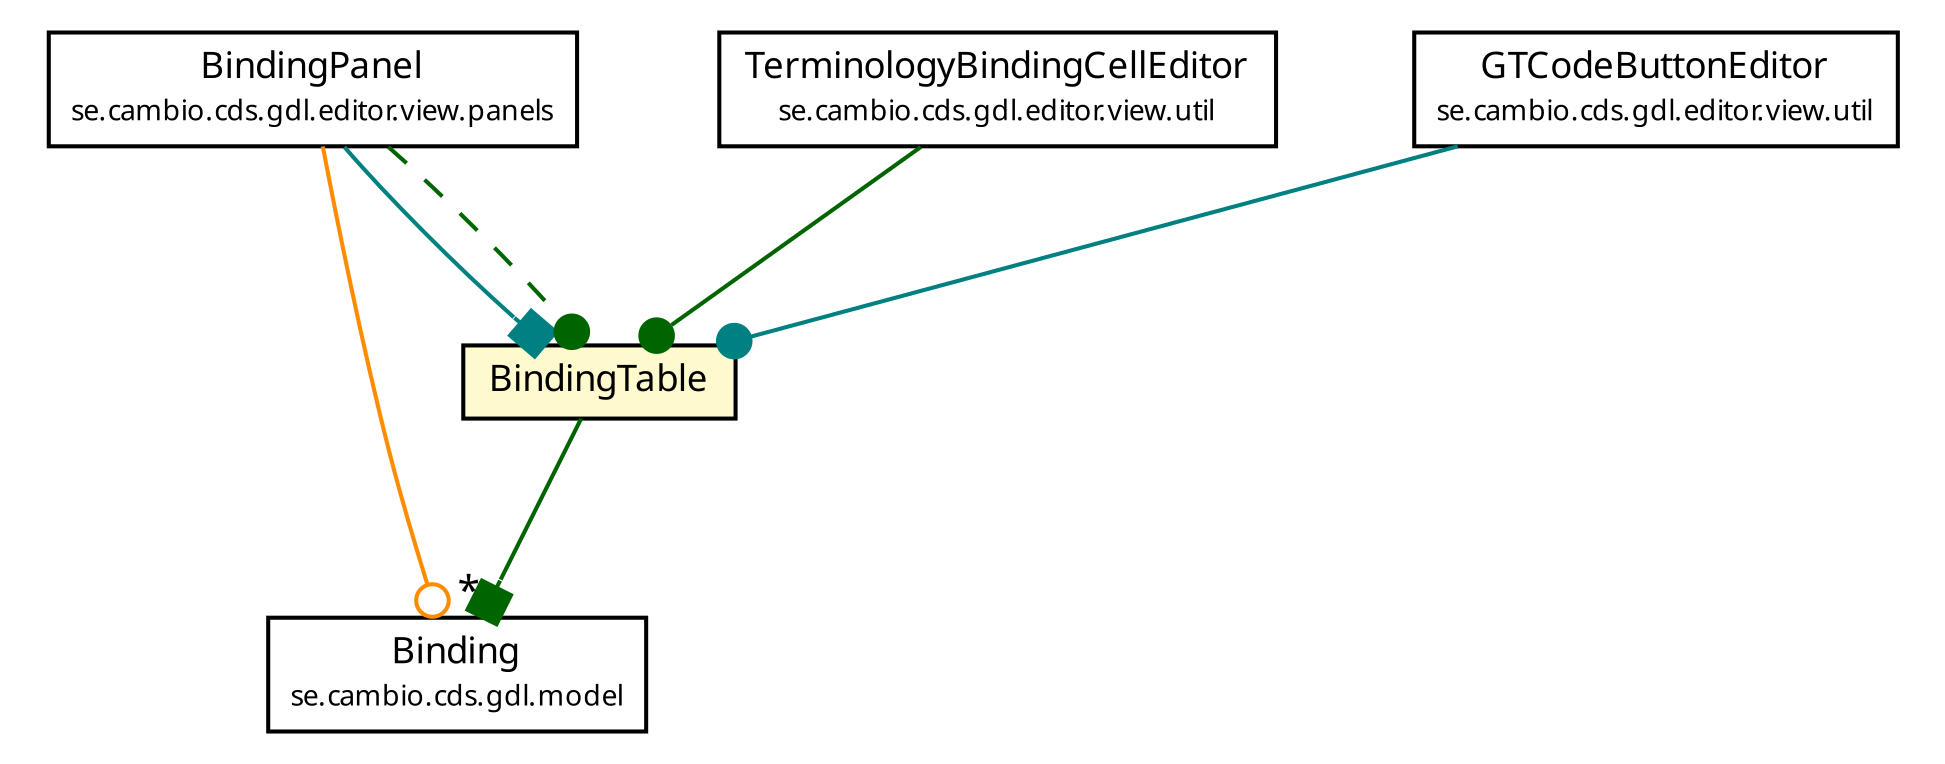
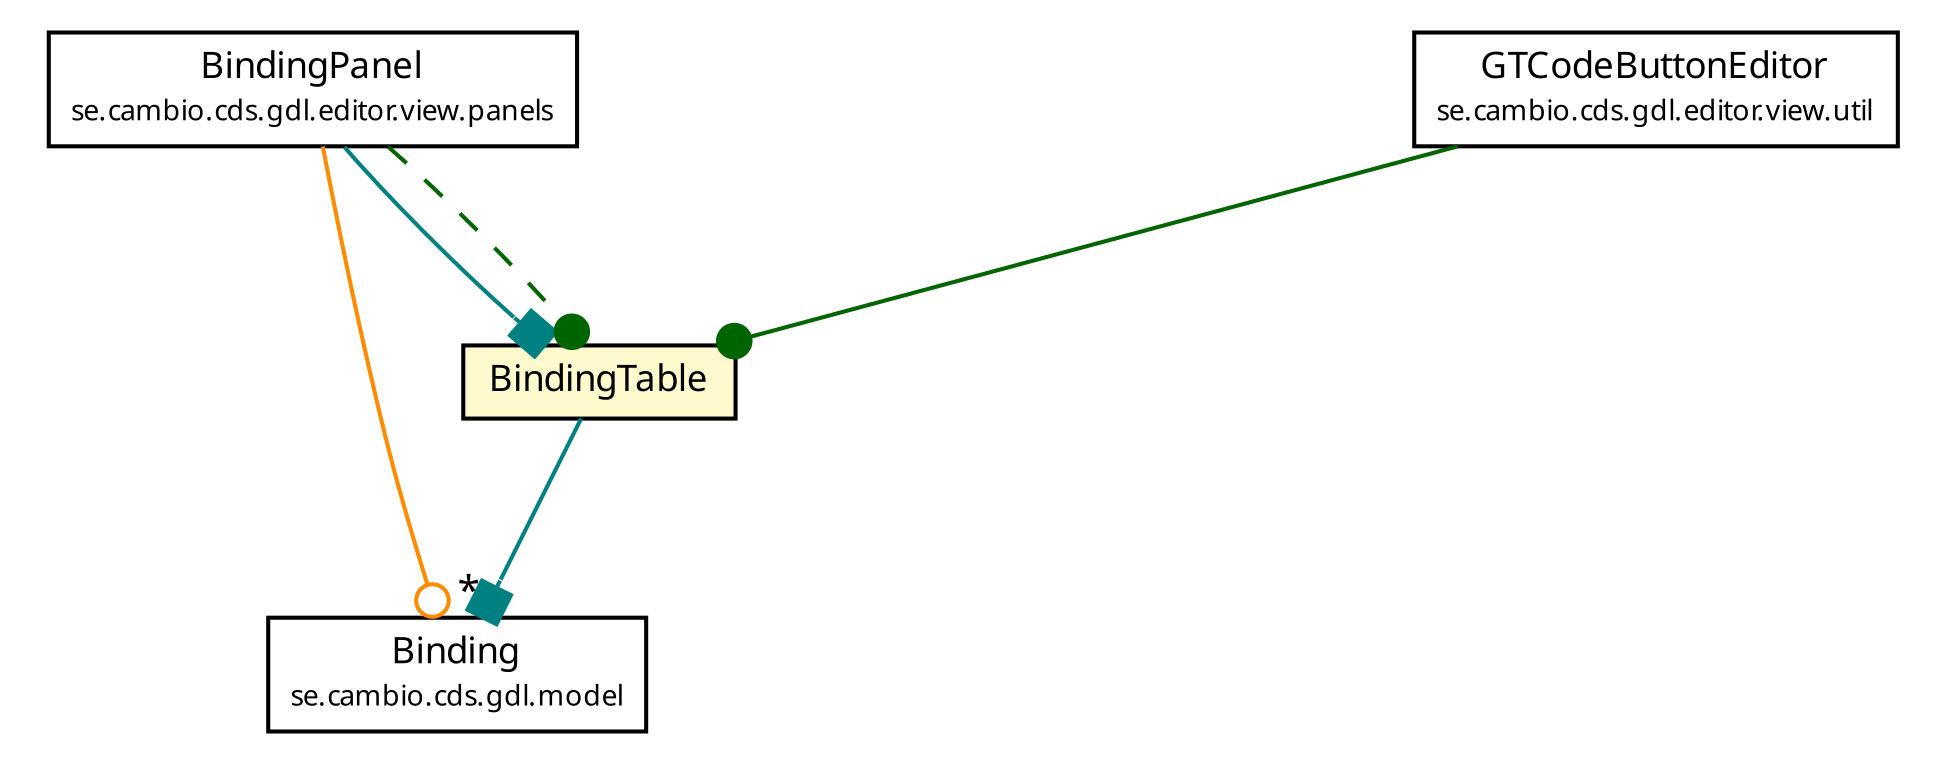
(996, 89) -> none
(1104, 241) -> (1104, 241)
(541, 499) -> (541, 499)
